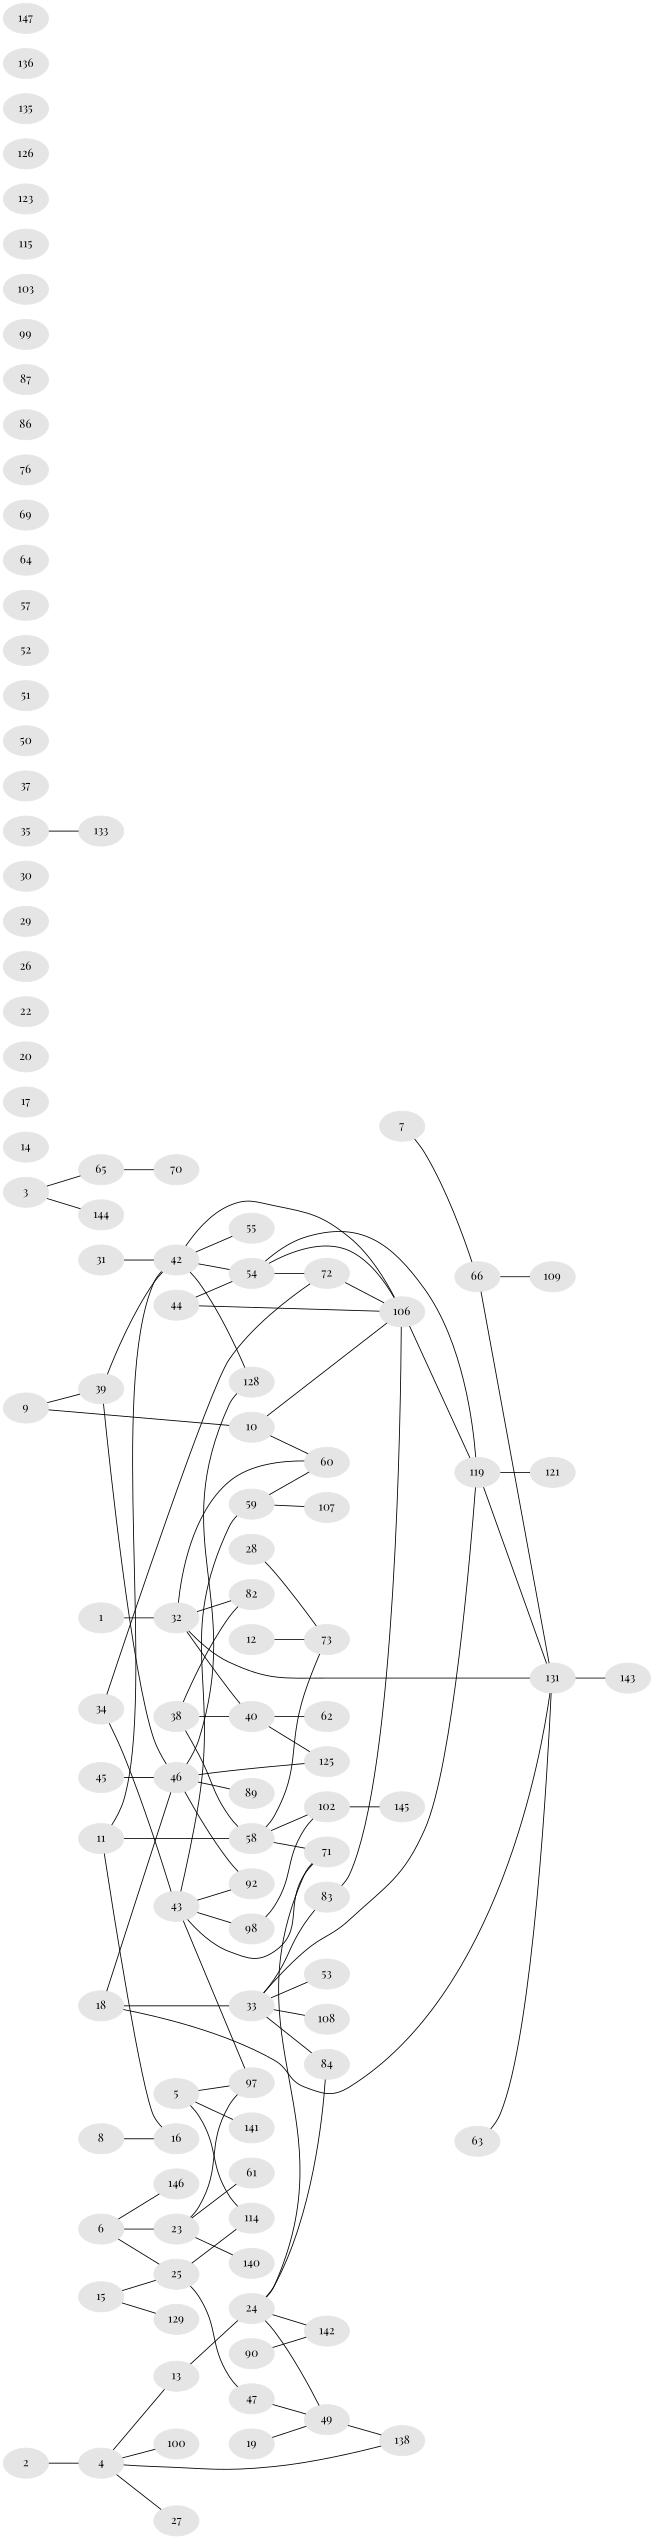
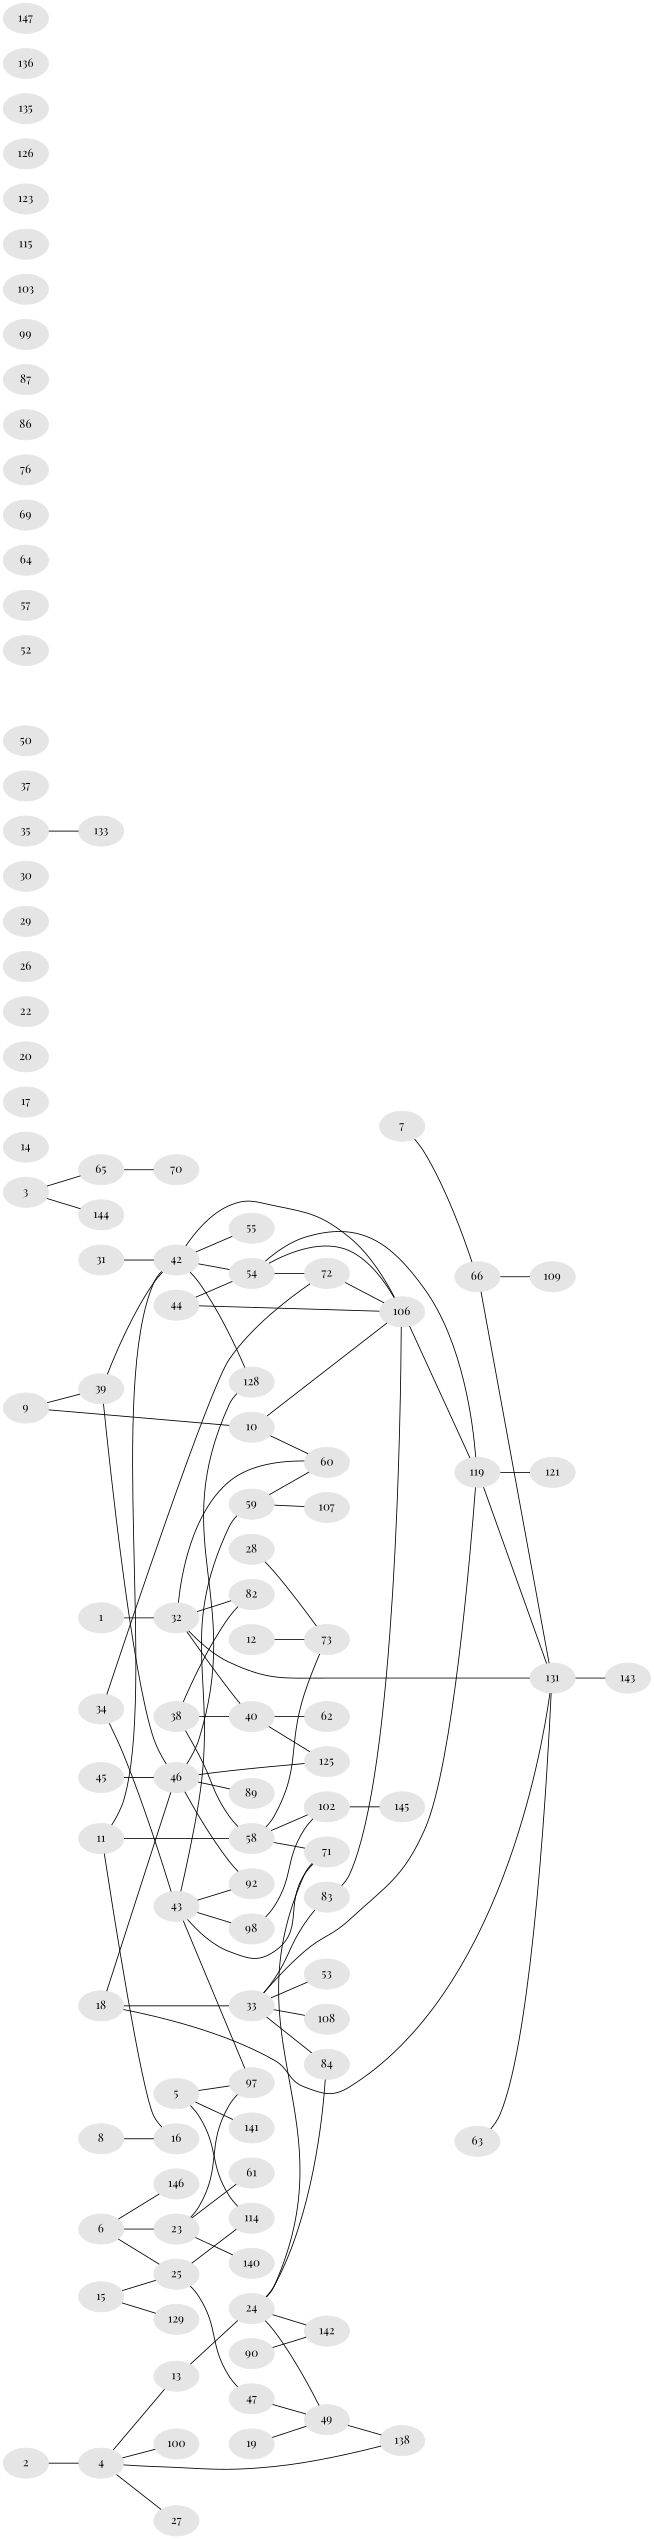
(26, 696) -> none
